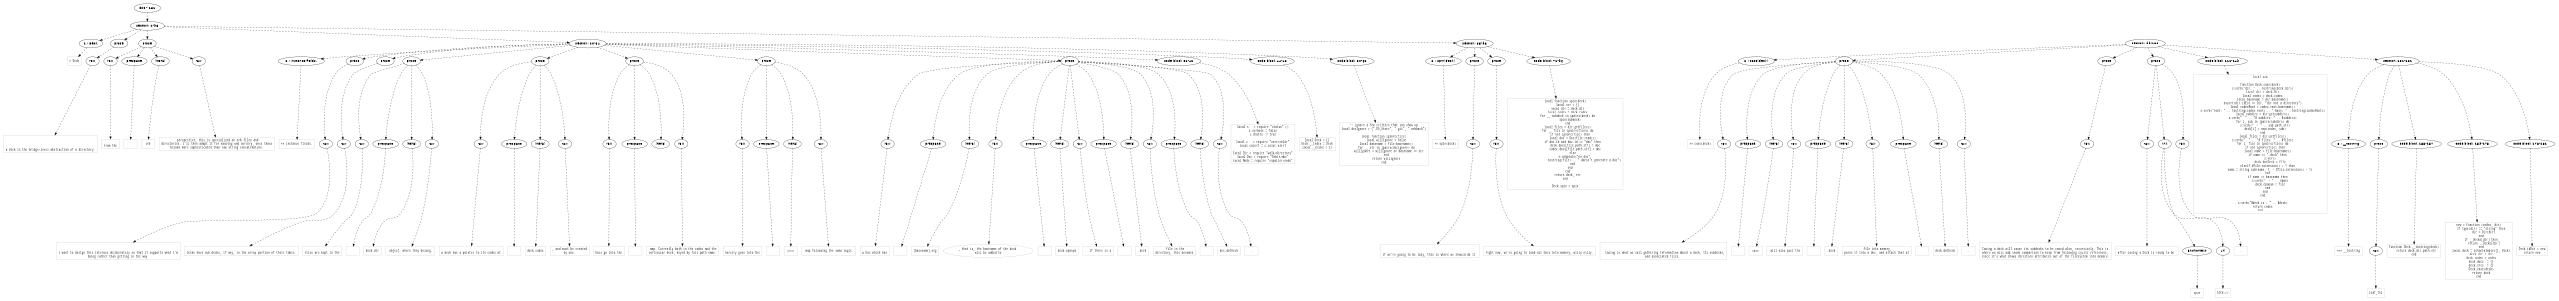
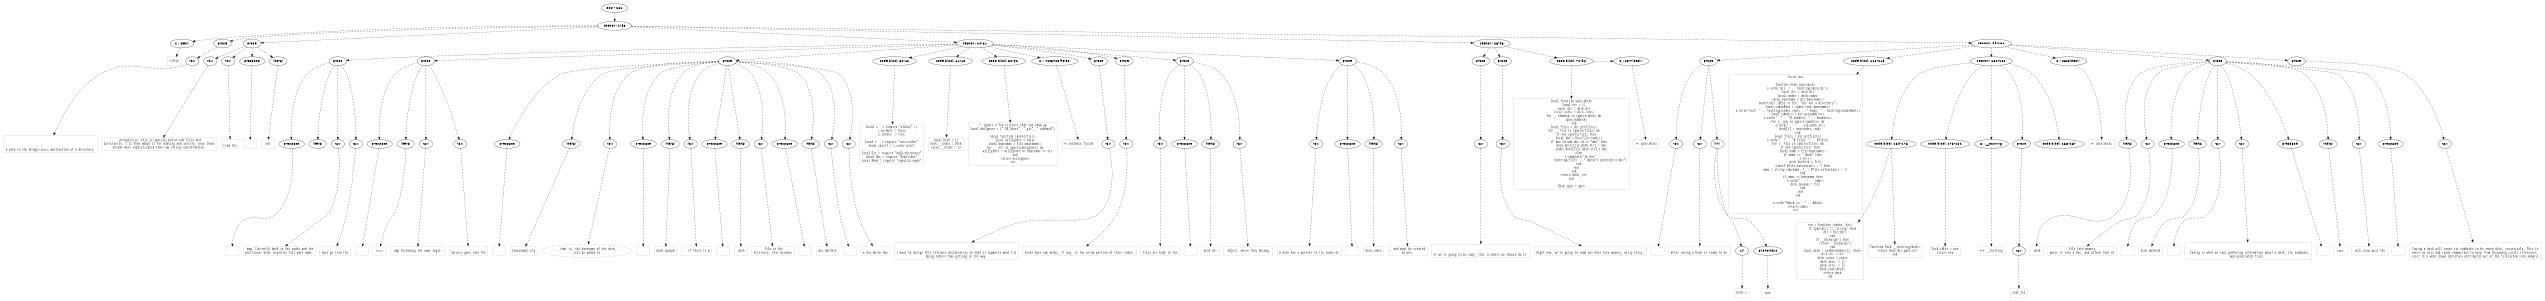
none -> (1300, 35)
(1460, 52) -> (1602, 61)
(2415, 195) -> (1893, 195)
